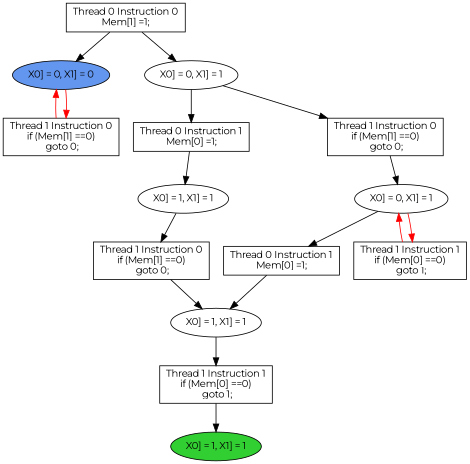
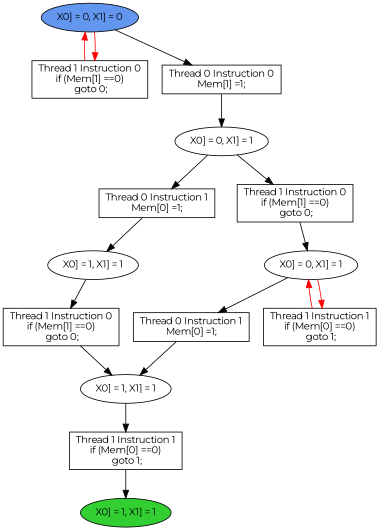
(96, 44) -> (150, 46)
